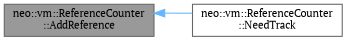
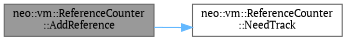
(178, 13) -> (168, 28)
